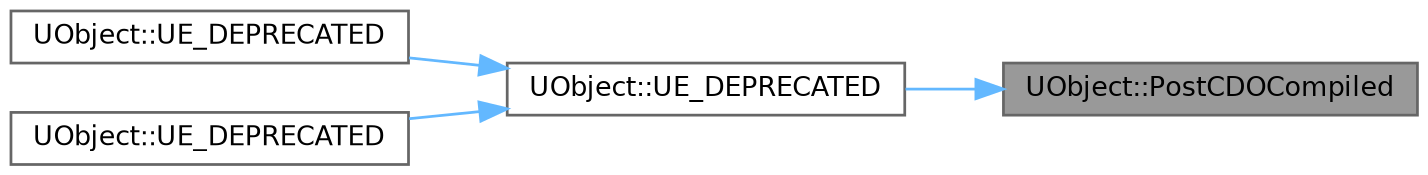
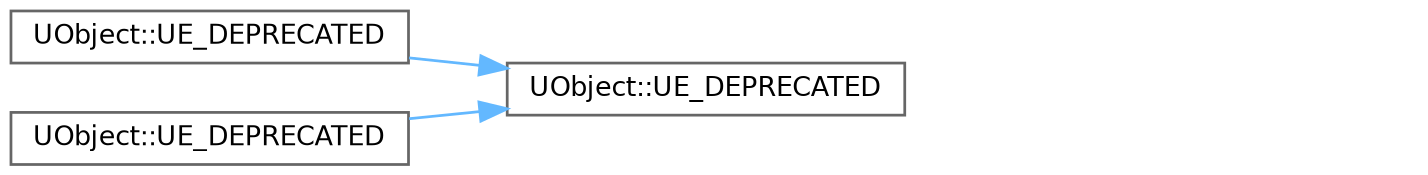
(1210, 89) -> none
